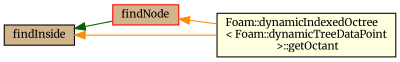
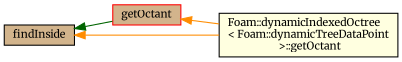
(146, 15) -> (147, 15)
